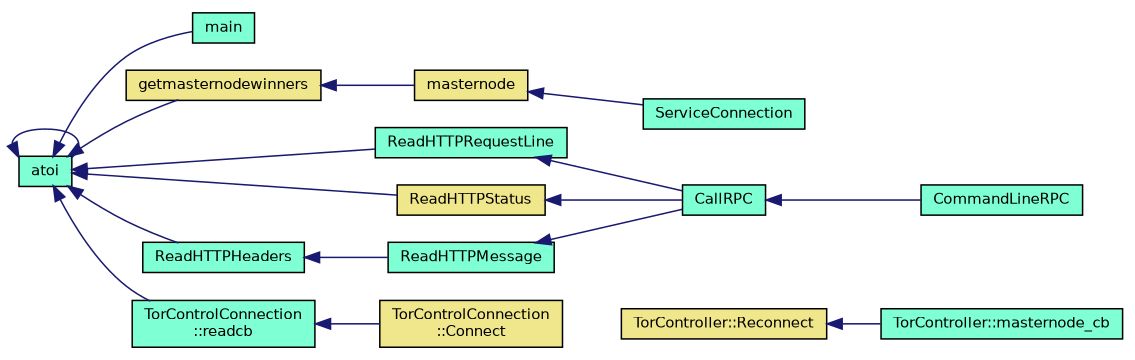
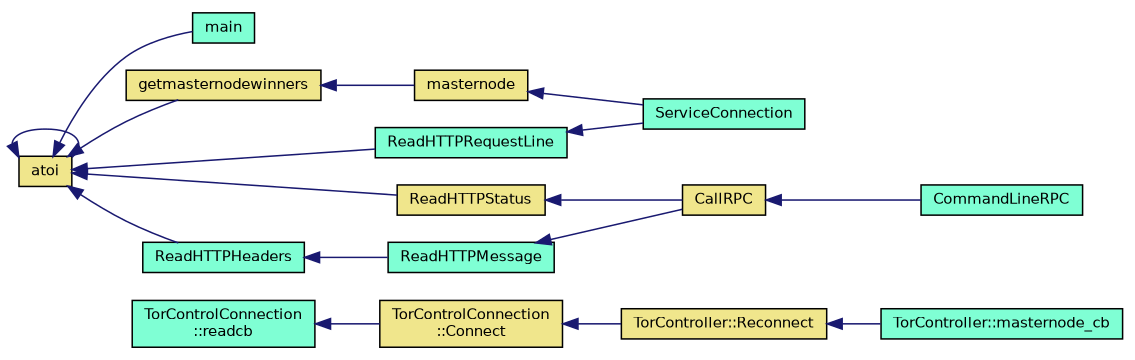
(45, 171) -> (45, 171)
(616, 176) -> (613, 127)
(724, 200) -> (724, 200)
(98, 257) -> none
none -> (600, 324)
